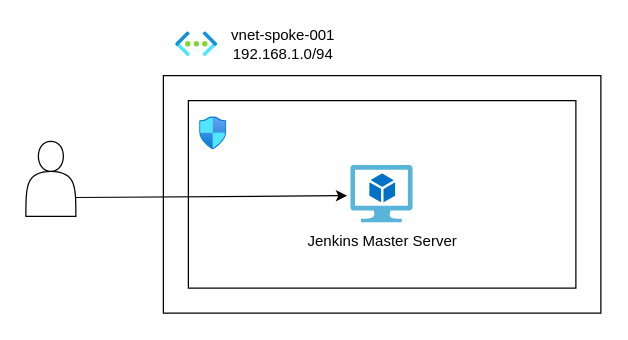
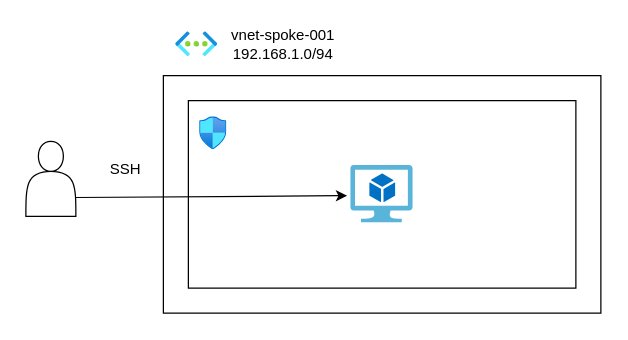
none -> (126, 169)
(382, 242) -> none
